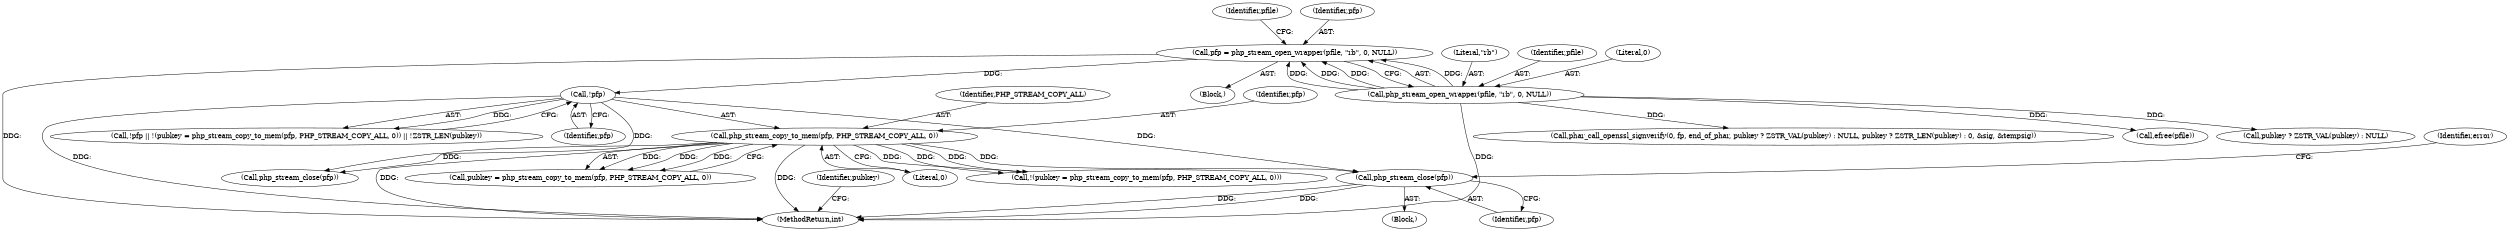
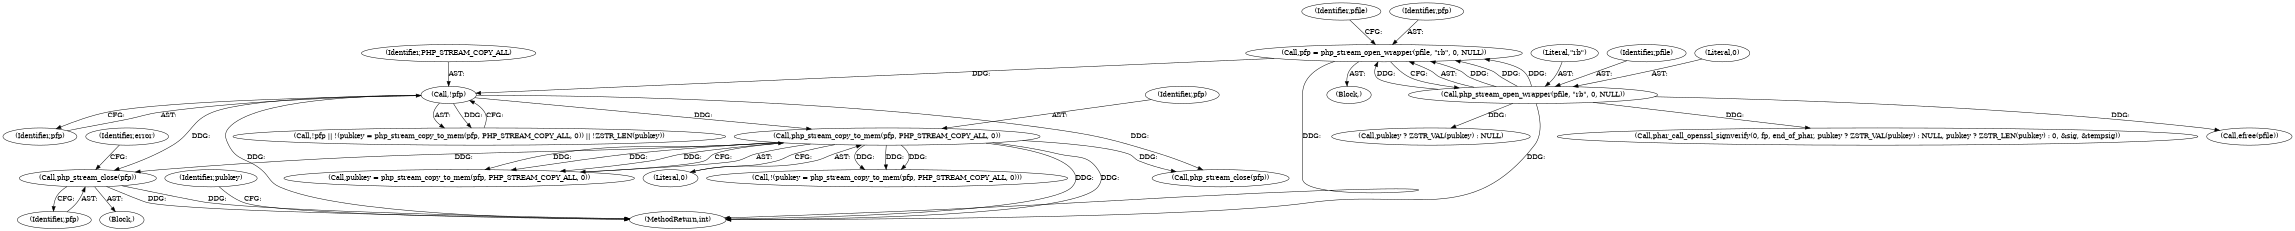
(927, 115) -> (449, 72)
(730, 116) -> (704, 116)
